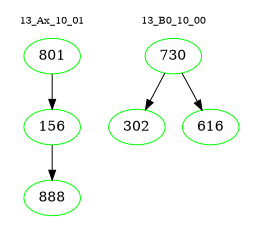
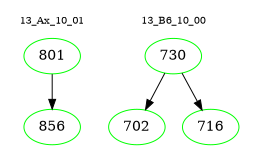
(174, 21) -> (174, 21)
(52, 127) -> (52, 127)
(137, 127) -> (137, 127)
(211, 127) -> (211, 127)
(52, 198) -> none
